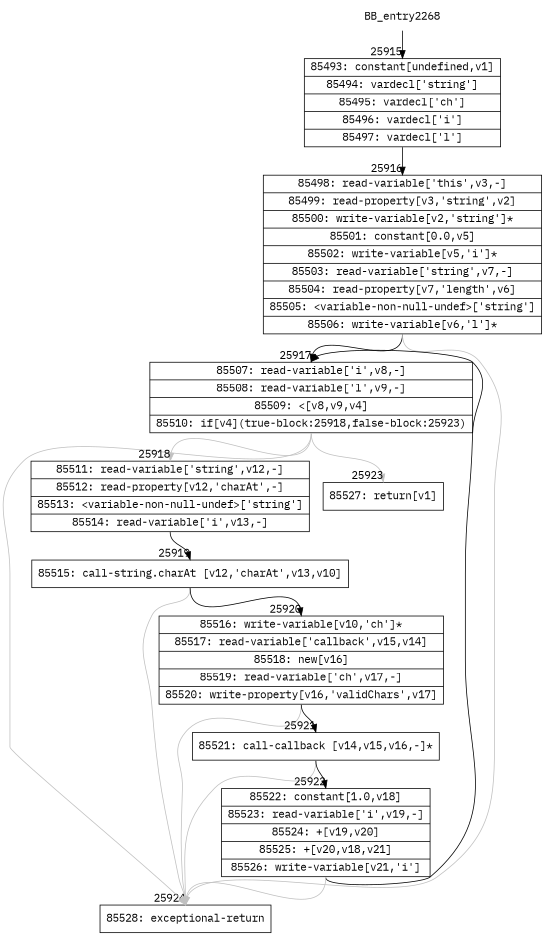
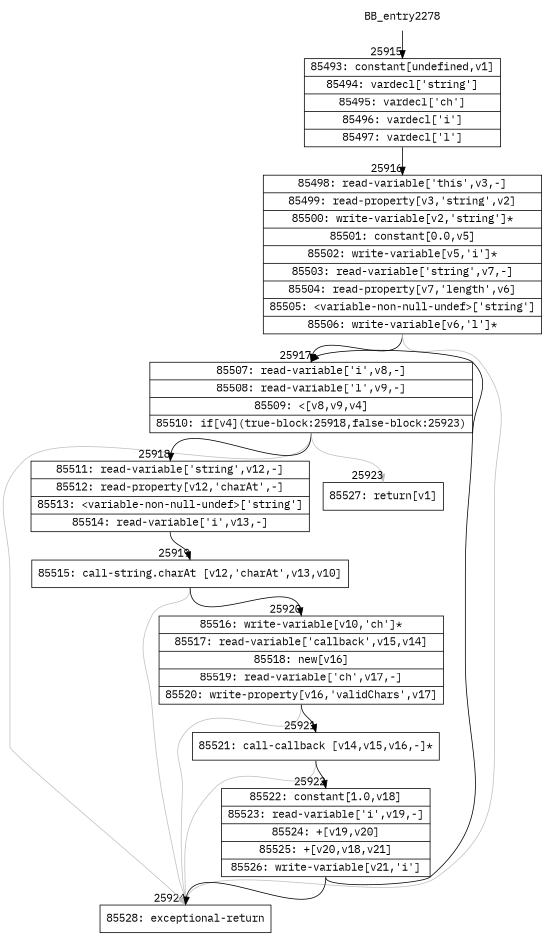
(402, 17) -> (402, 17)
(244, 448) -> (244, 448)
(259, 892) -> (259, 892)
